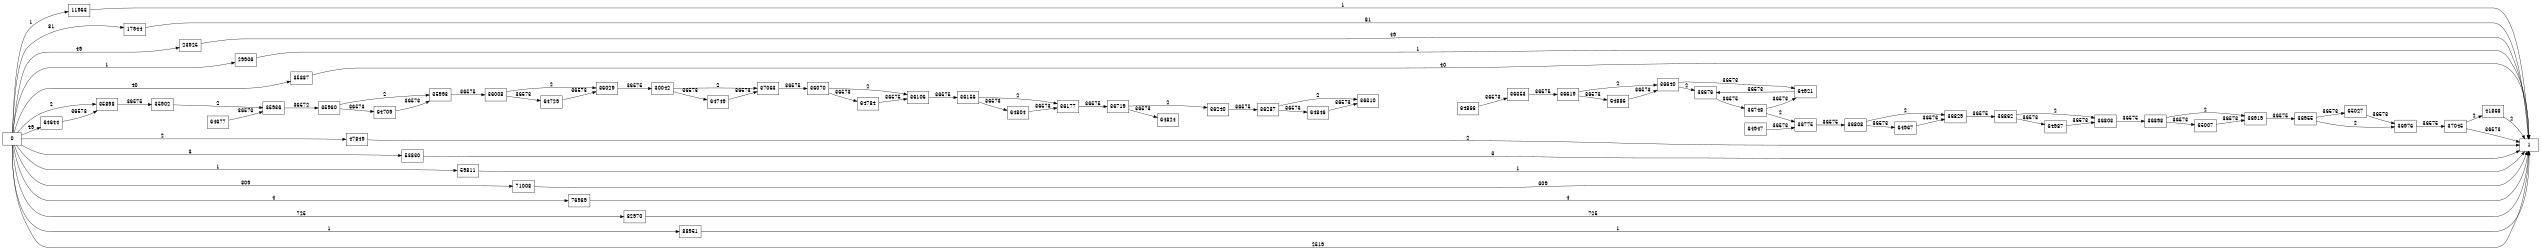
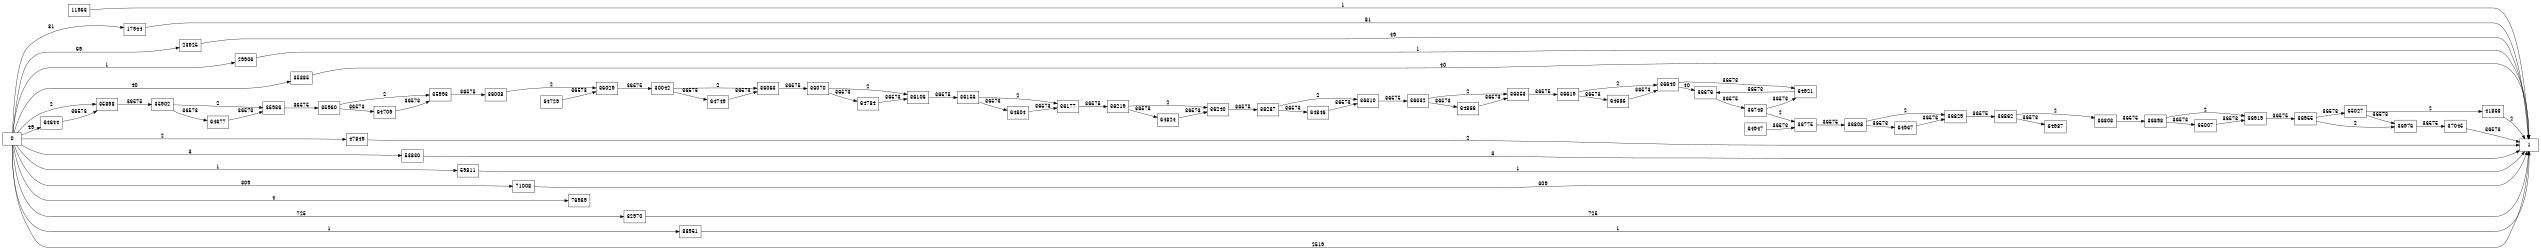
(79, 49) -> (79, 49)
(18, 60) -> none
(301, 78) -> (301, 78)
(1687, 86) -> (1687, 86)
(768, 89) -> (768, 89)
(893, 97) -> (893, 97)
(522, 98) -> none
none -> (1418, 101)
(1618, 101) -> (1618, 101)
(301, 105) -> (301, 105)
(1118, 107) -> (1118, 107)
none -> (1191, 115)
none -> (188, 116)
(2473, 120) -> (2423, 111)
(2079, 124) -> none
(1573, 201) -> none
